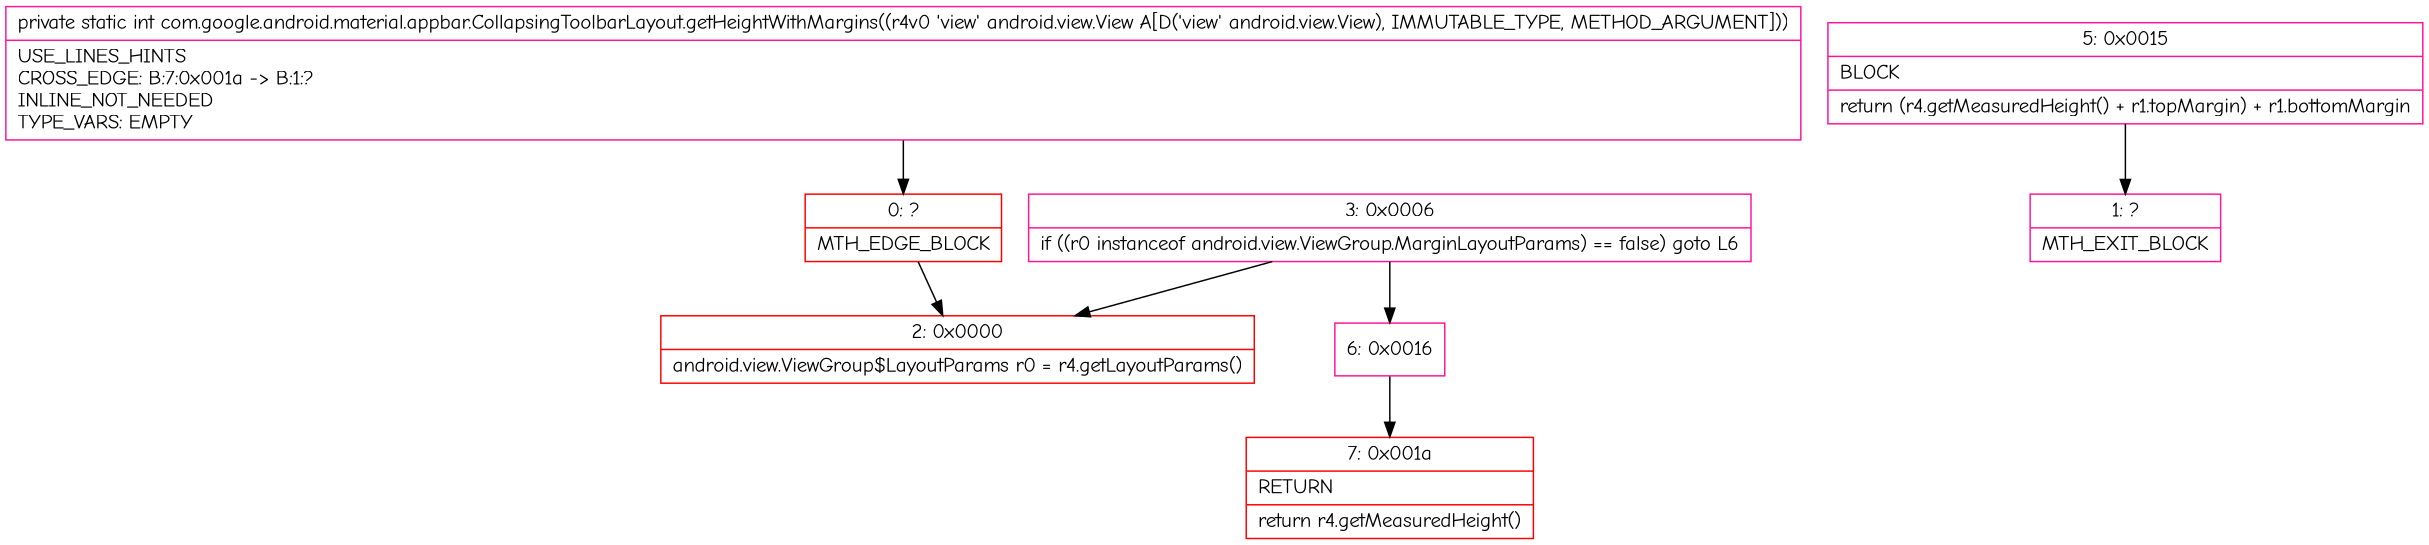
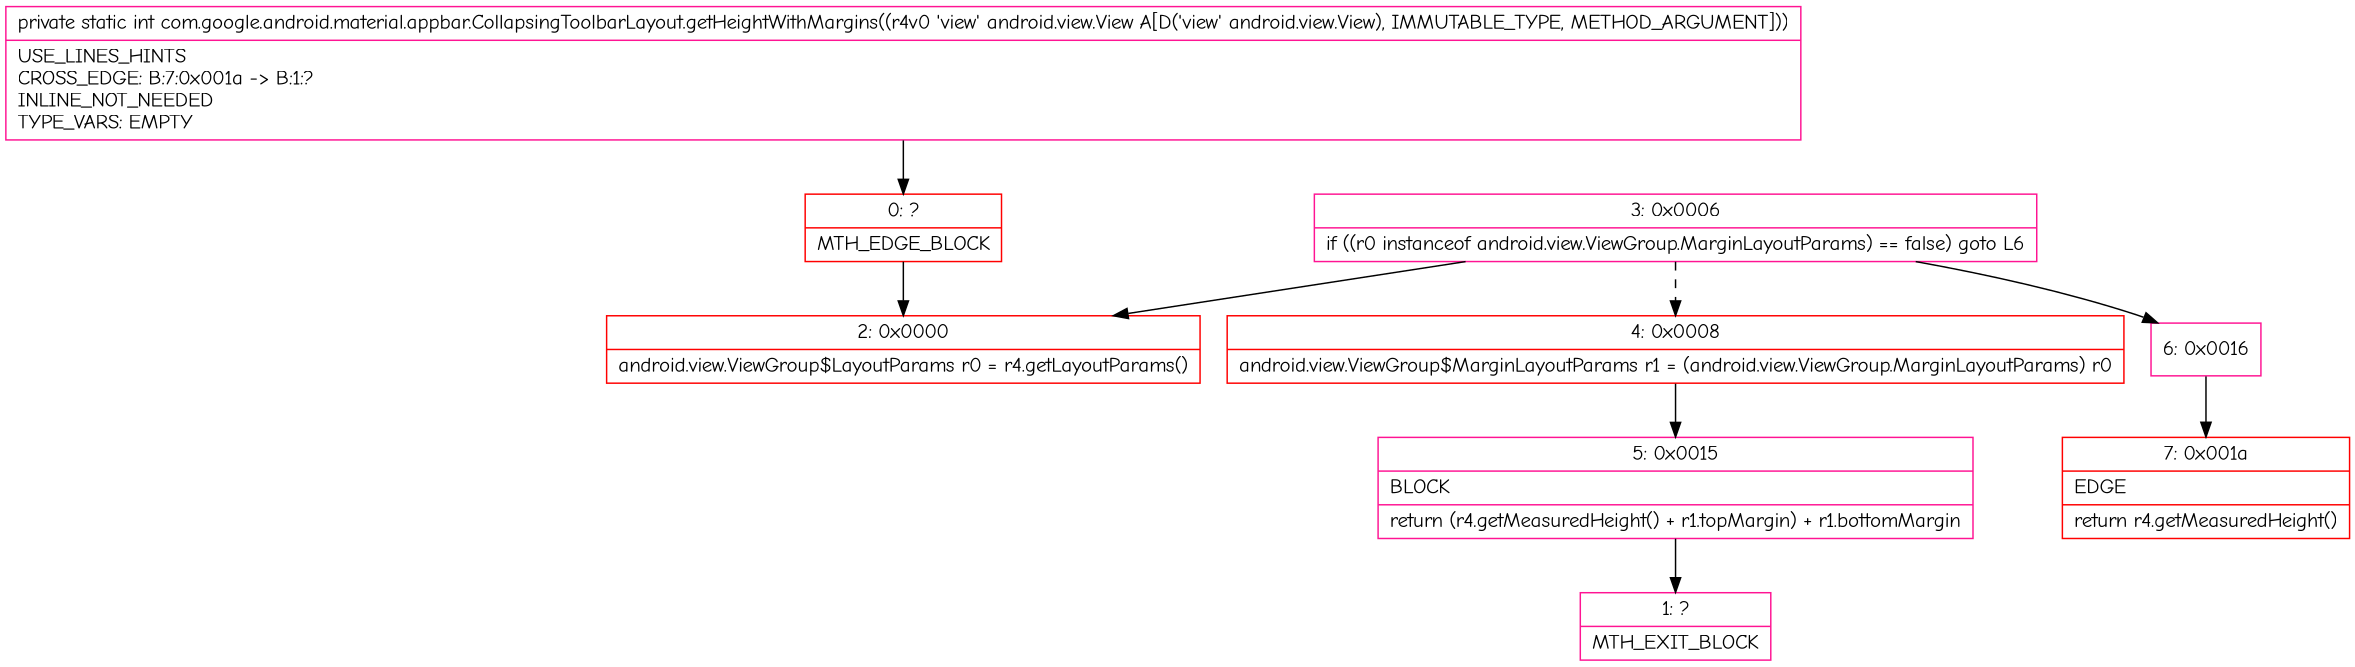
none -> (1676, 349)
(1296, 487) -> (2100, 487)
